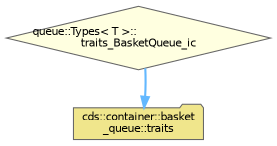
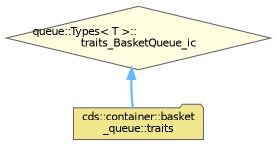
(146, 83) -> (132, 93)
